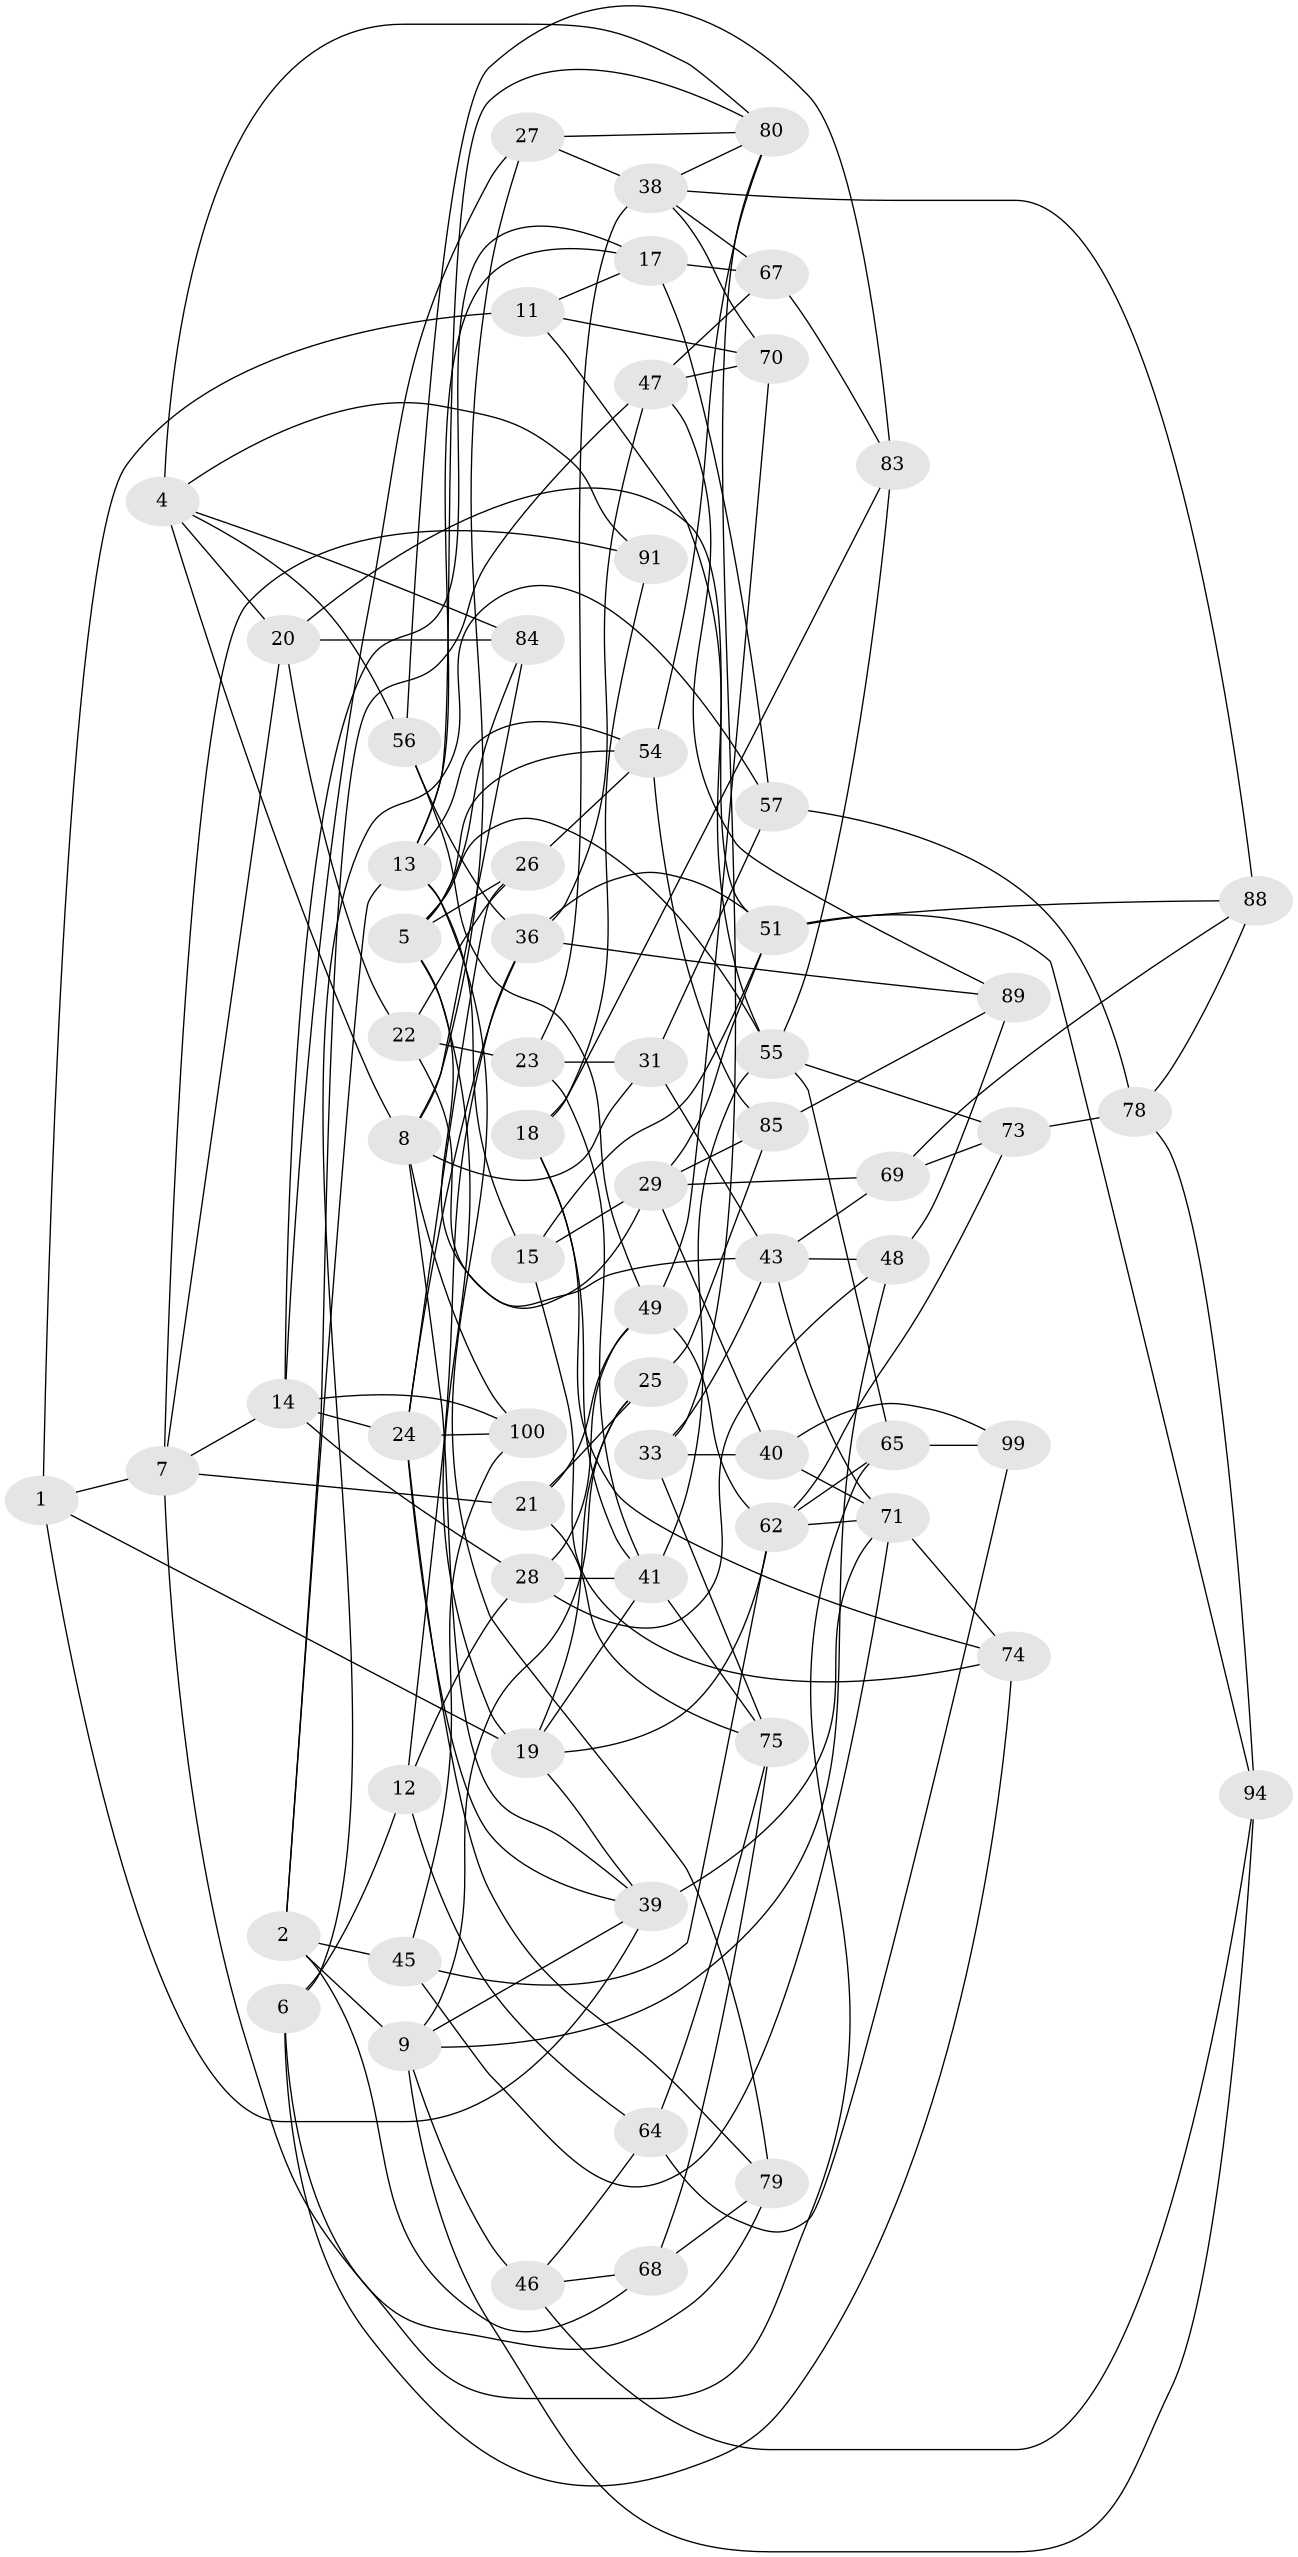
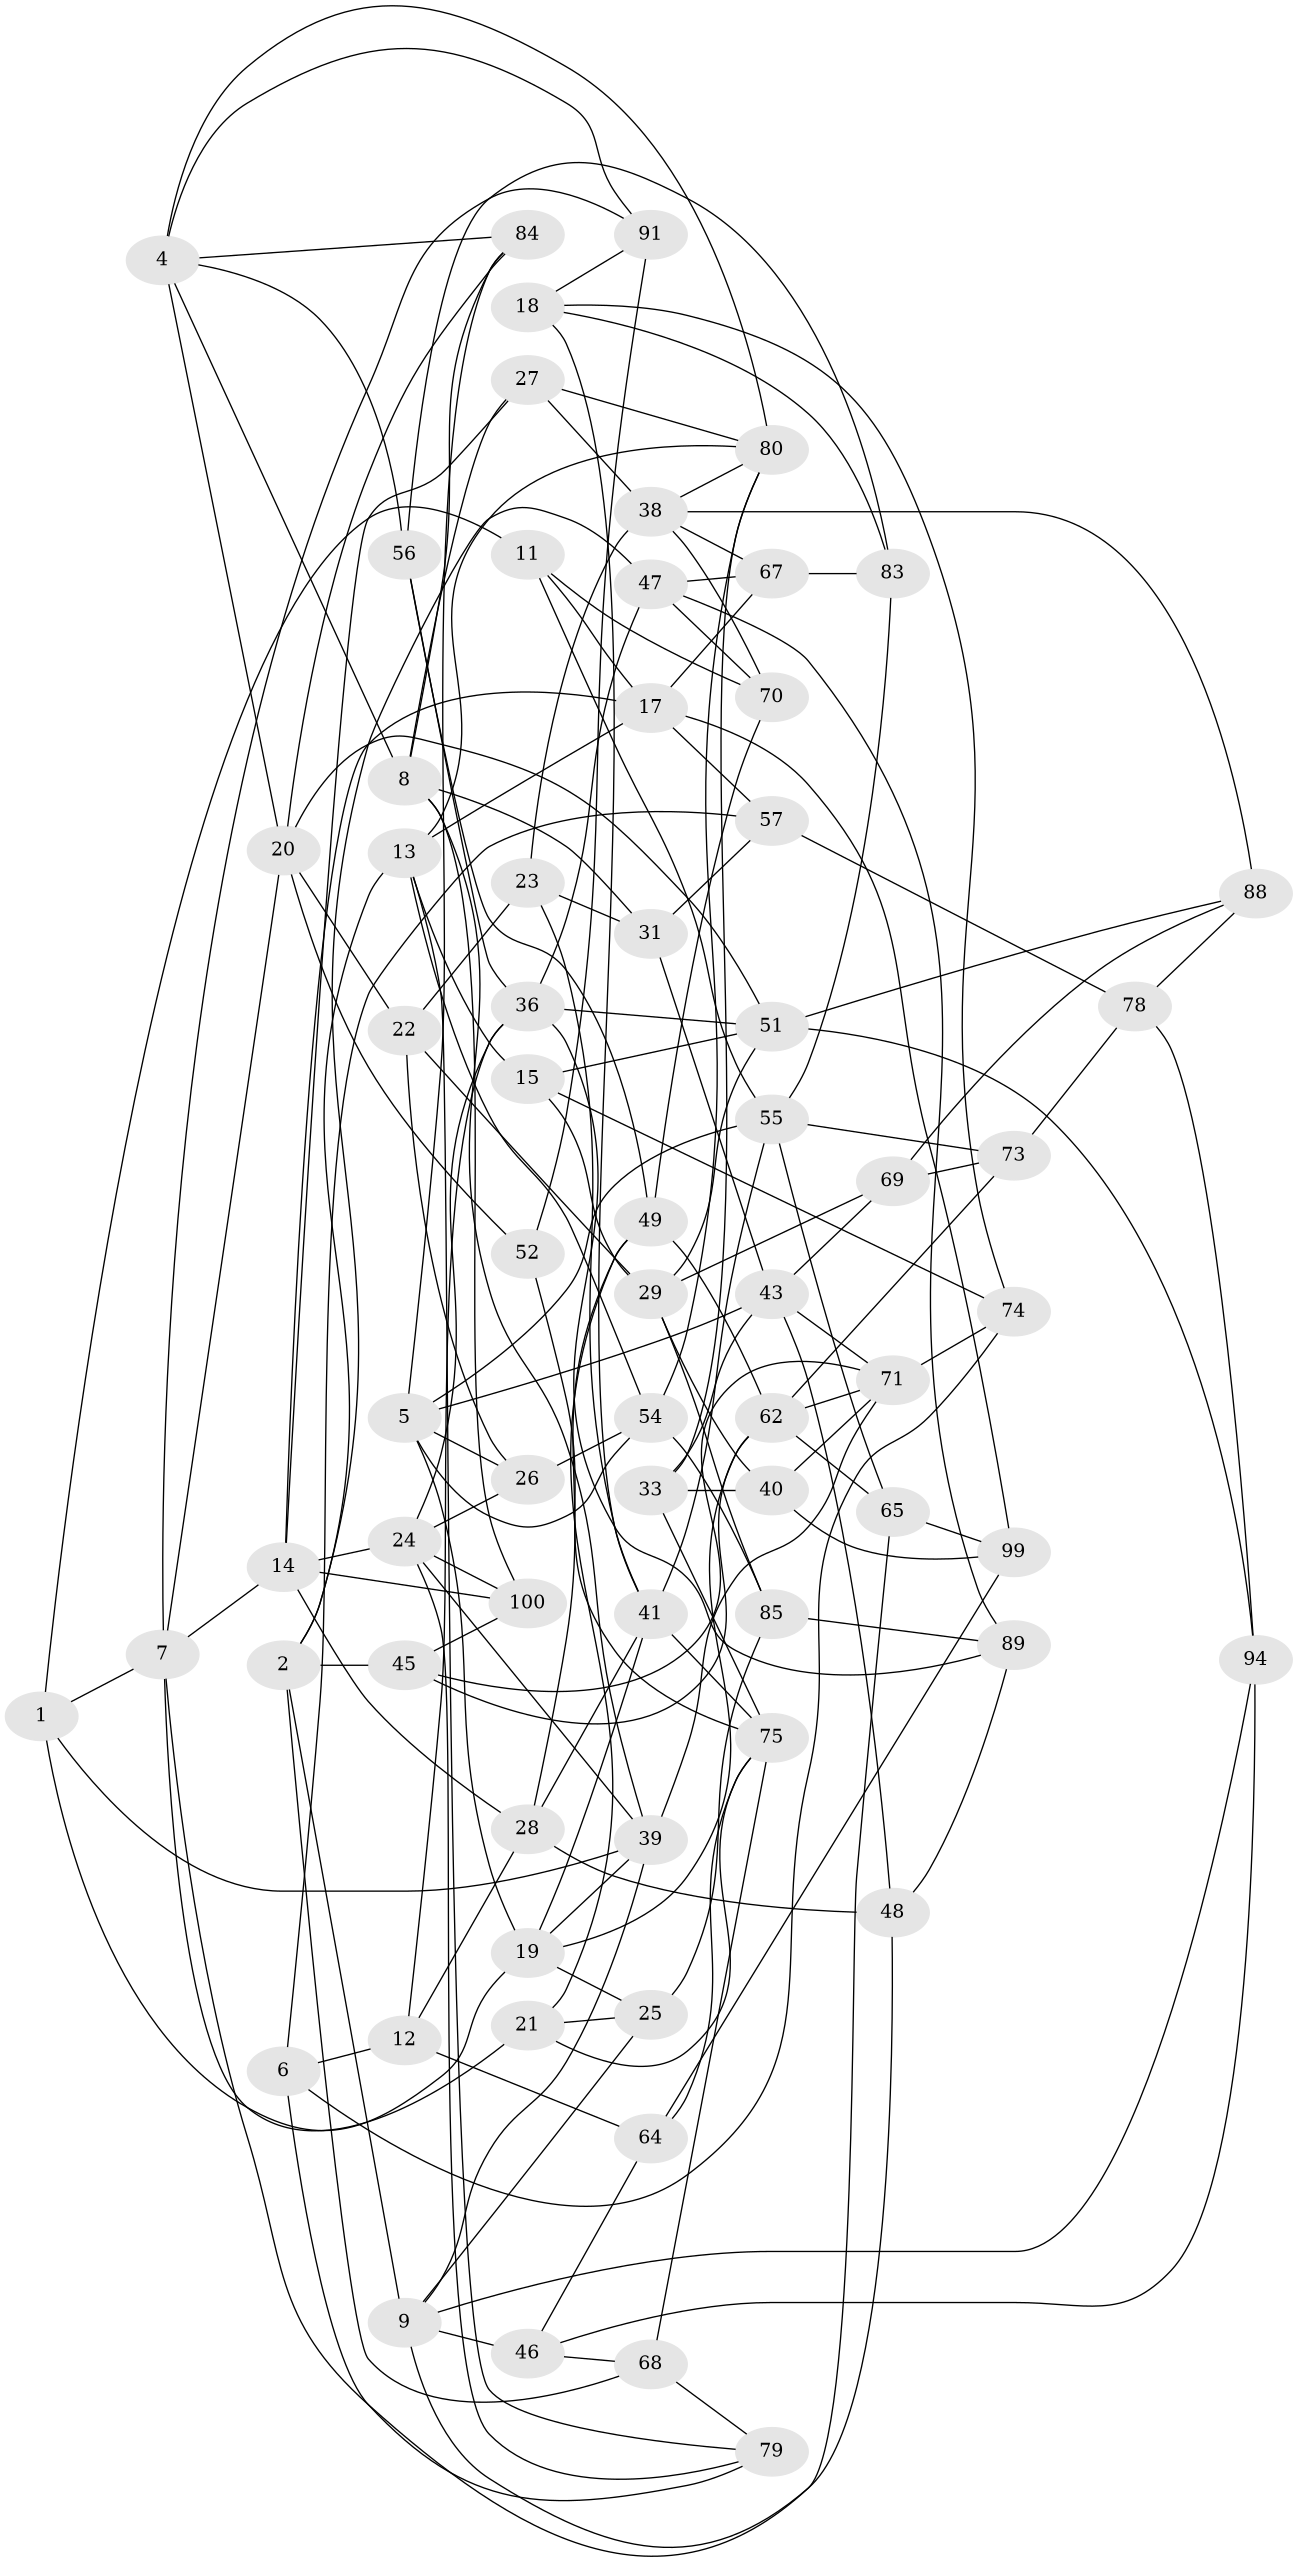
none -> (914, 1078)
none -> (528, 1254)
